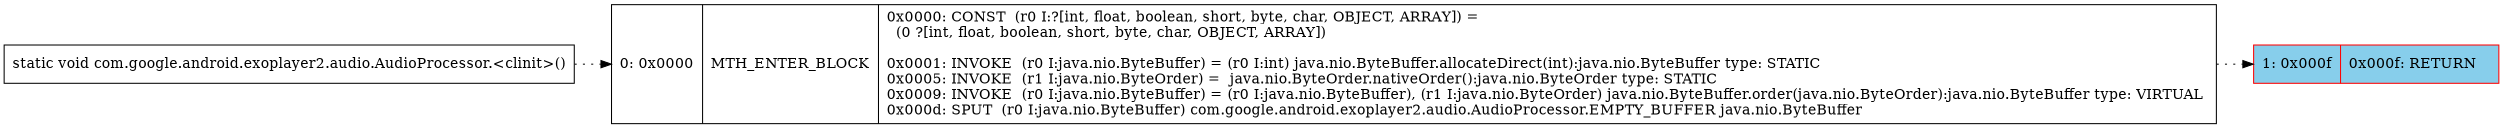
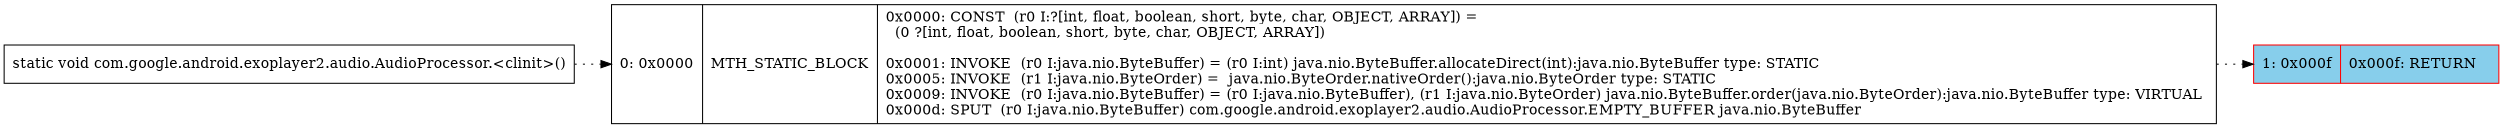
(791, 64) -> (790, 64)
